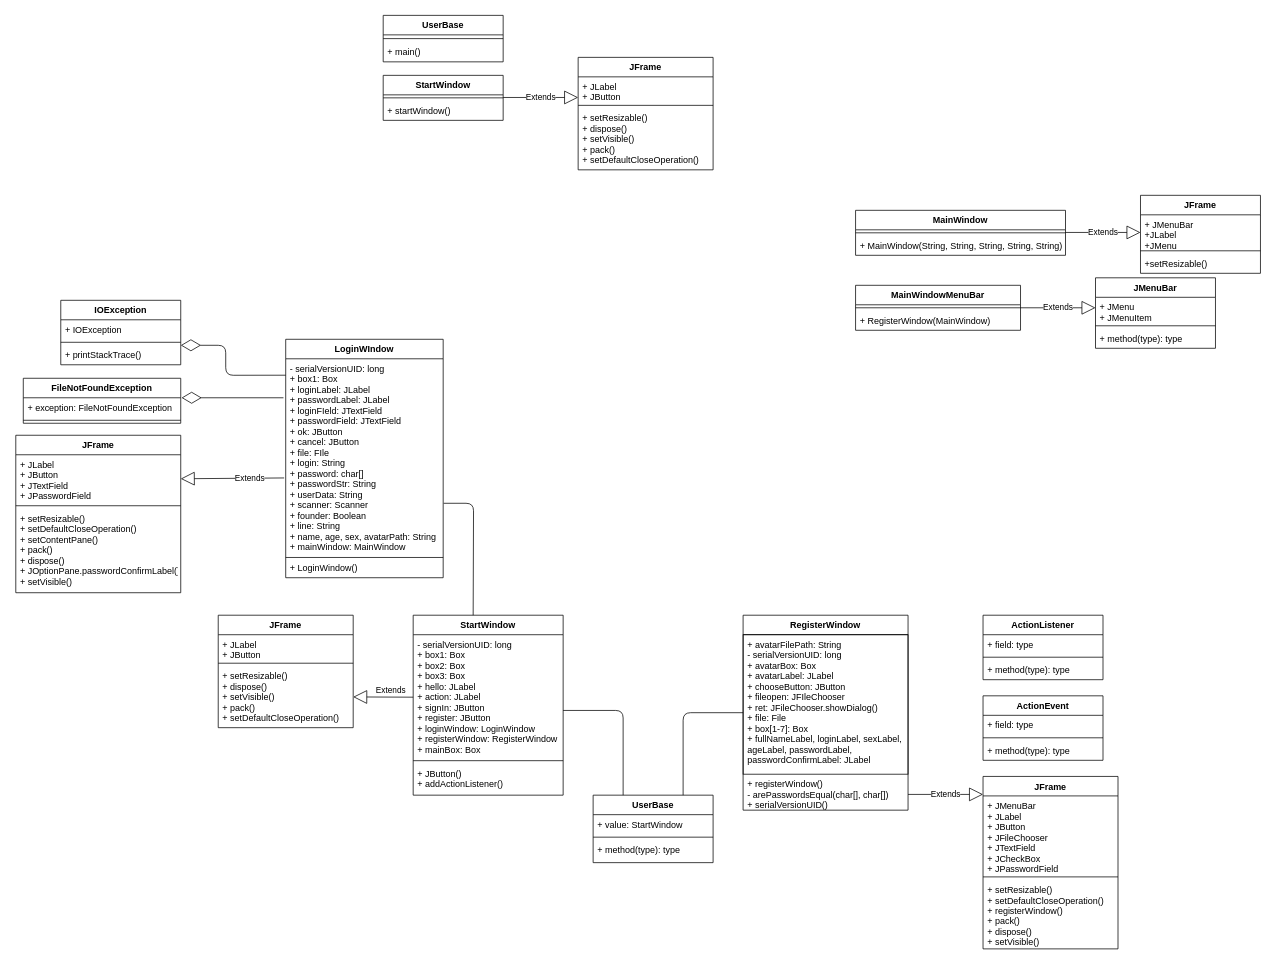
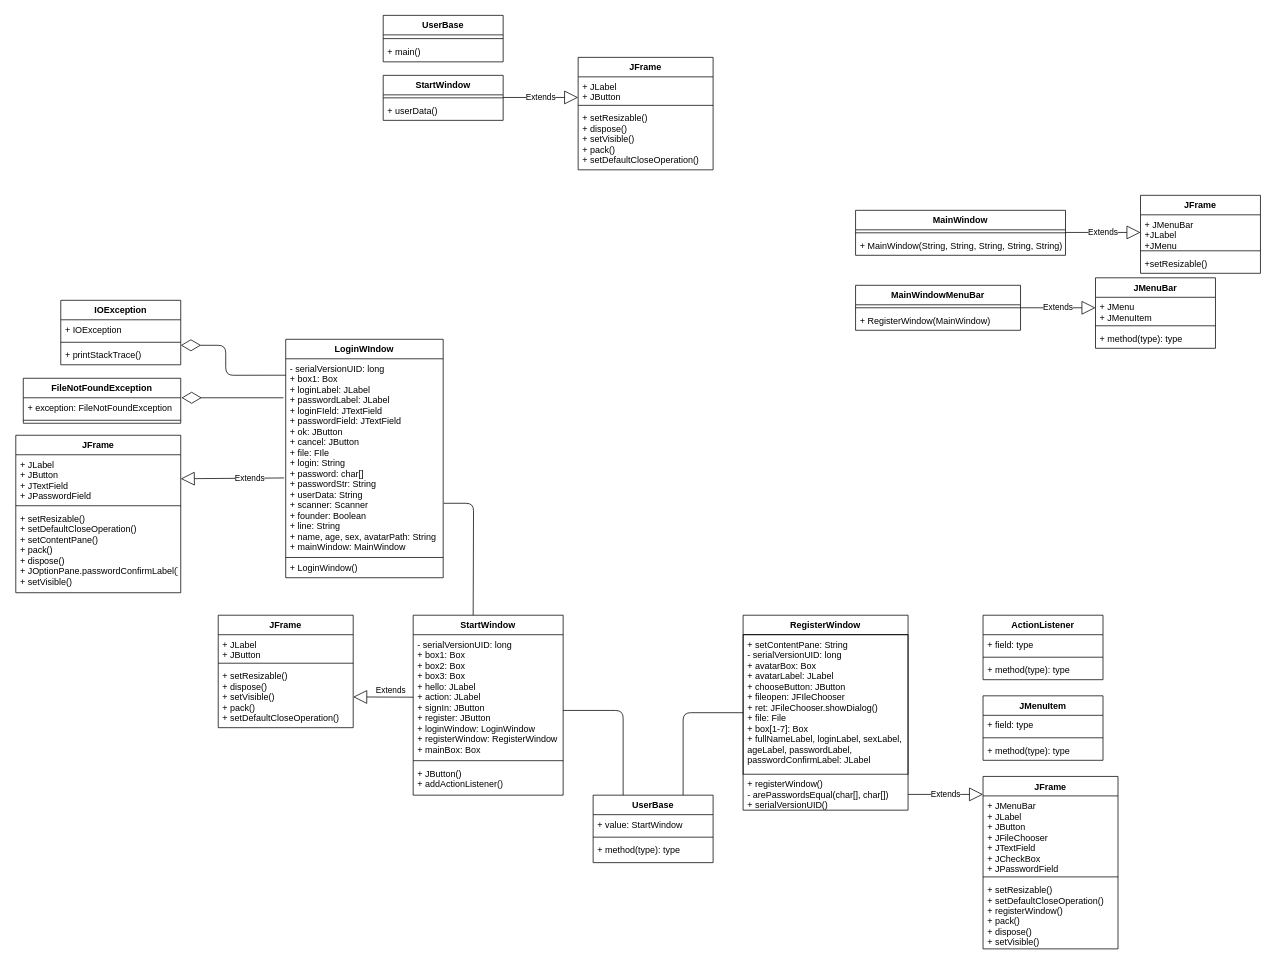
(422, 111) -> (416, 111)
(800, 645) -> (803, 645)
(1043, 706) -> (1043, 706)
